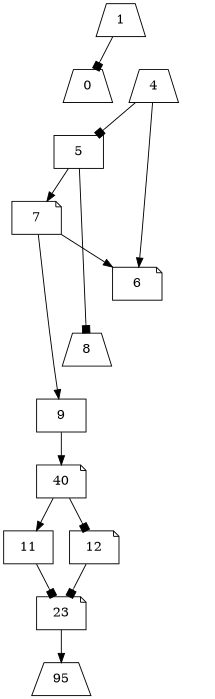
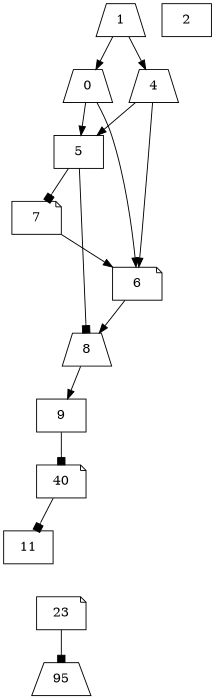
none -> (187, 20)
(106, 49) -> (106, 49)
none -> (135, 49)
none -> (84, 114)
(120, 116) -> (120, 116)
none -> (123, 178)
(60, 181) -> (60, 181)
(47, 312) -> (76, 378)
none -> (115, 313)
(61, 444) -> (61, 444)
(47, 510) -> (47, 510)
(94, 547) -> none
(43, 576) -> none
(61, 642) -> (61, 642)
